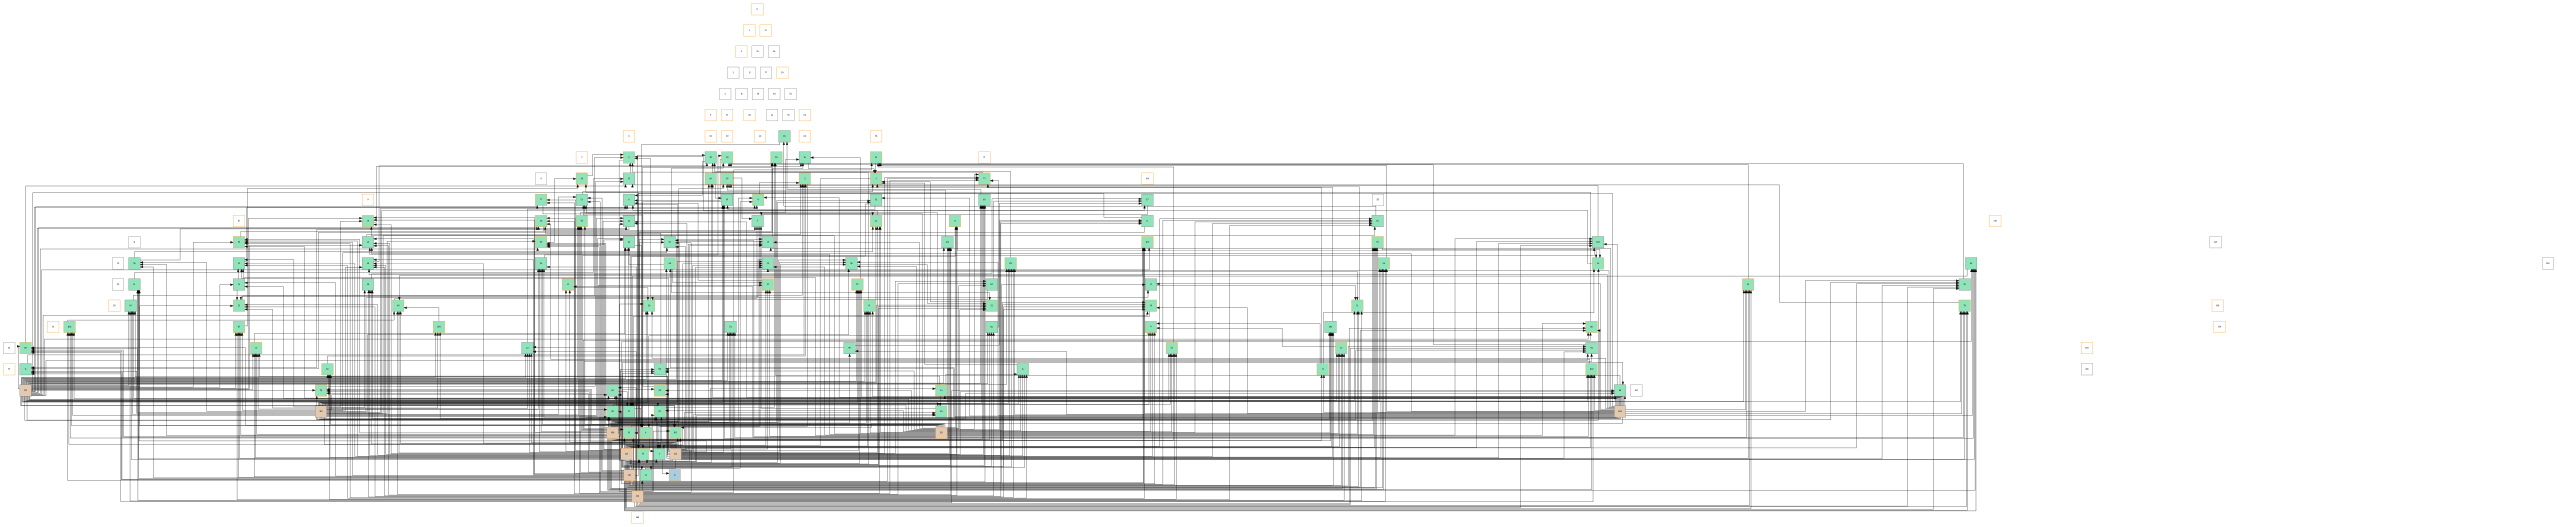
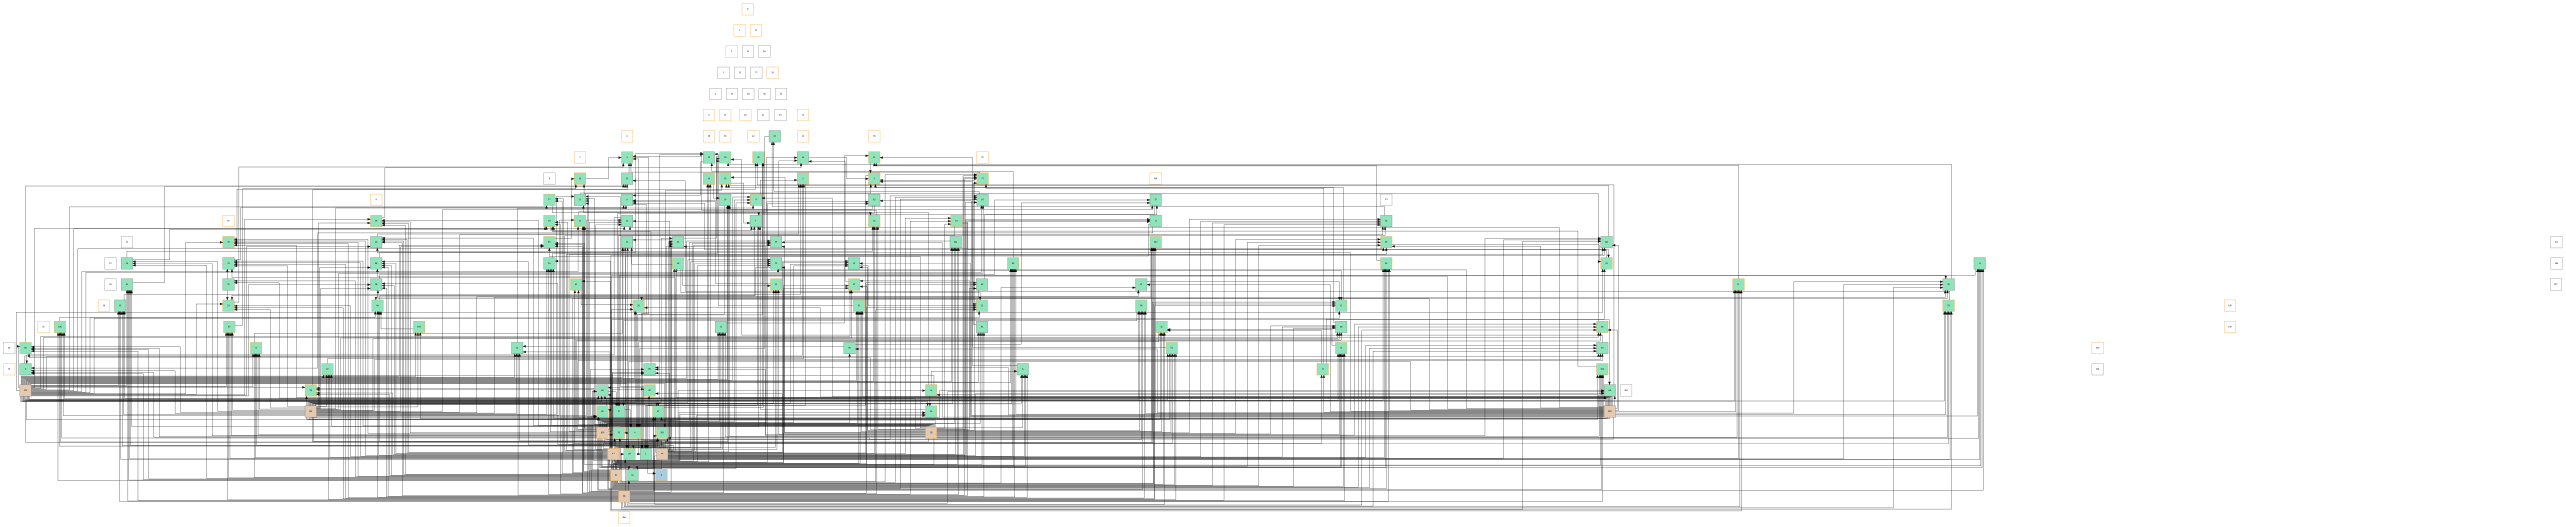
(1995, 221) -> none
none -> (2556, 285)
(1617, 313) -> (1619, 332)
(220, 372) -> (248, 389)
